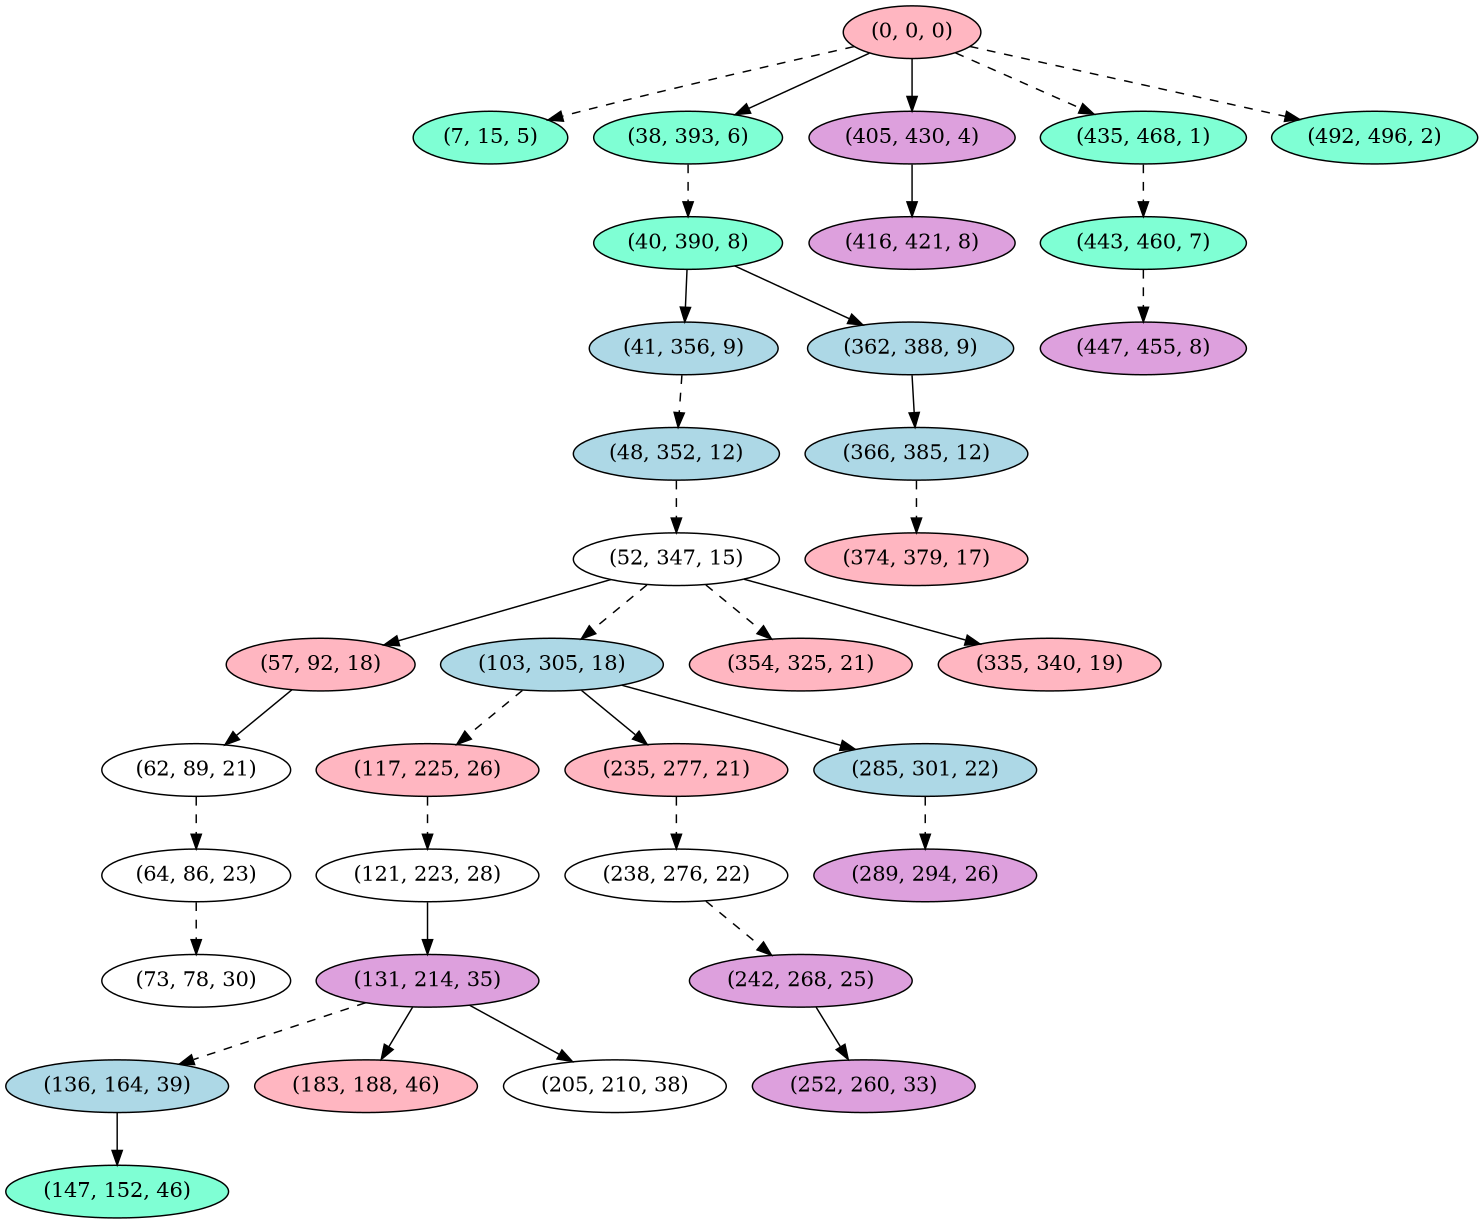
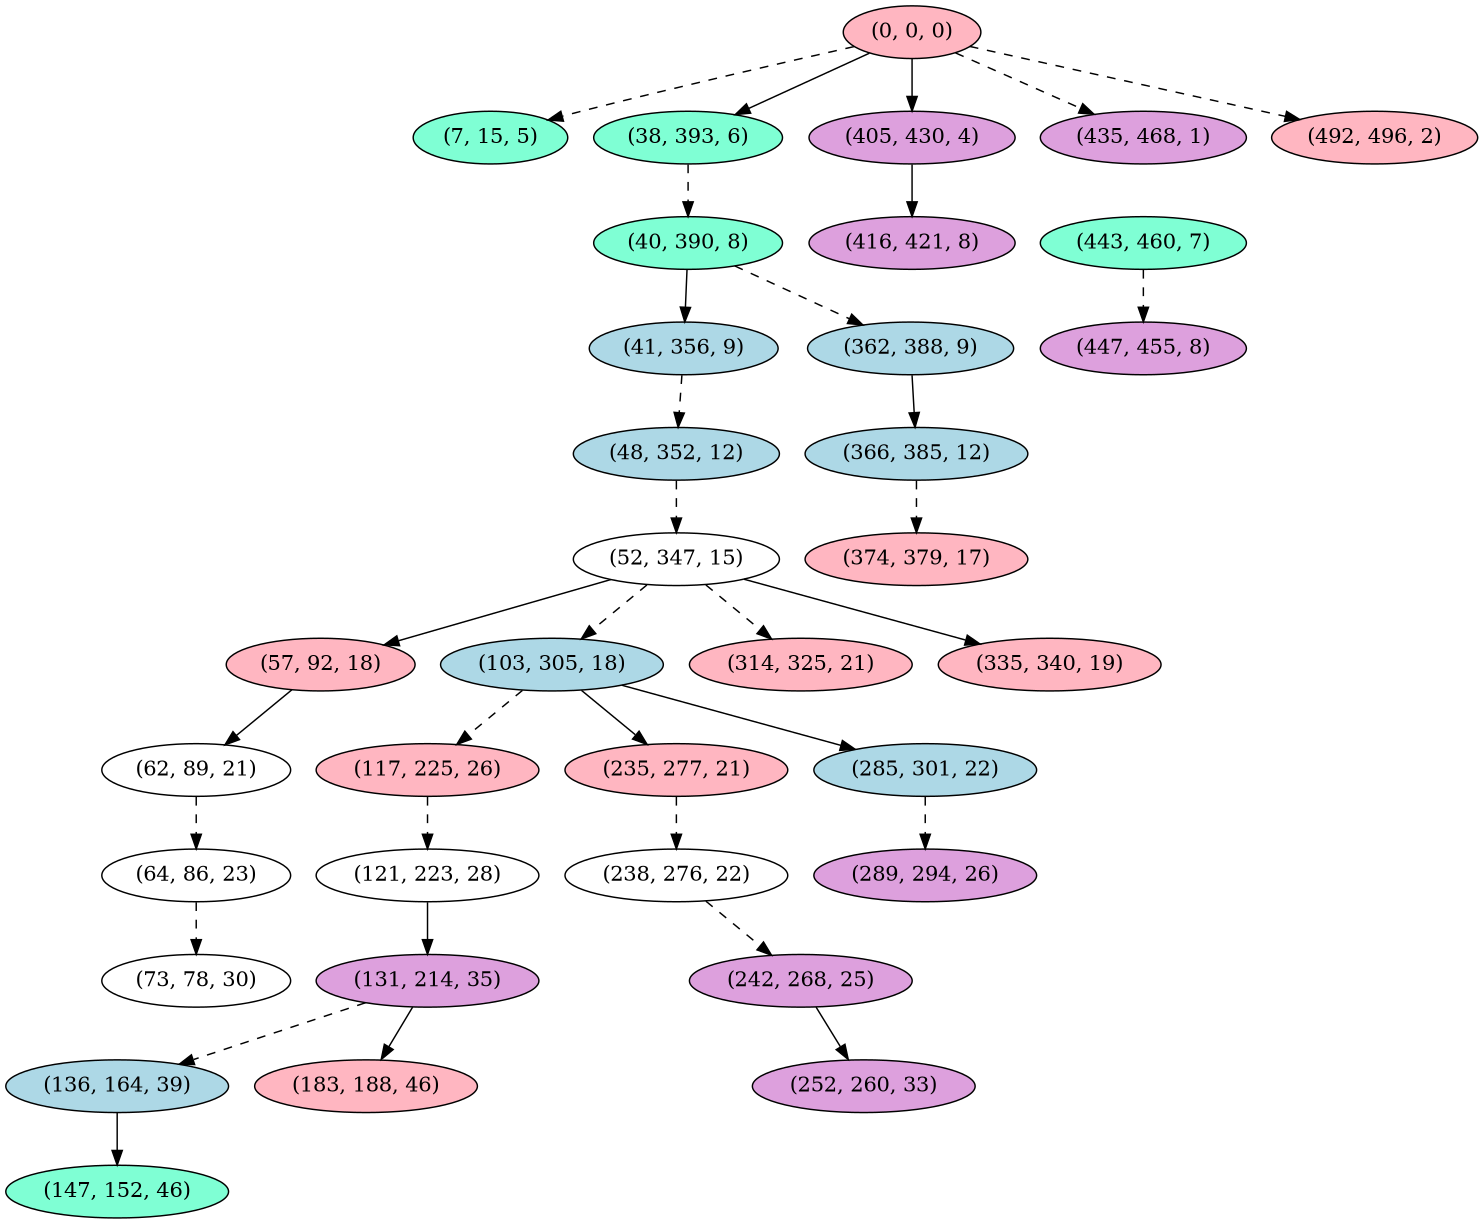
(1143, 138) -> (1143, 138)
(1375, 138) -> (1375, 138)
(1143, 183) -> none
(792, 292) -> (792, 292)
(801, 665) -> (801, 665)
(615, 1086) -> none
